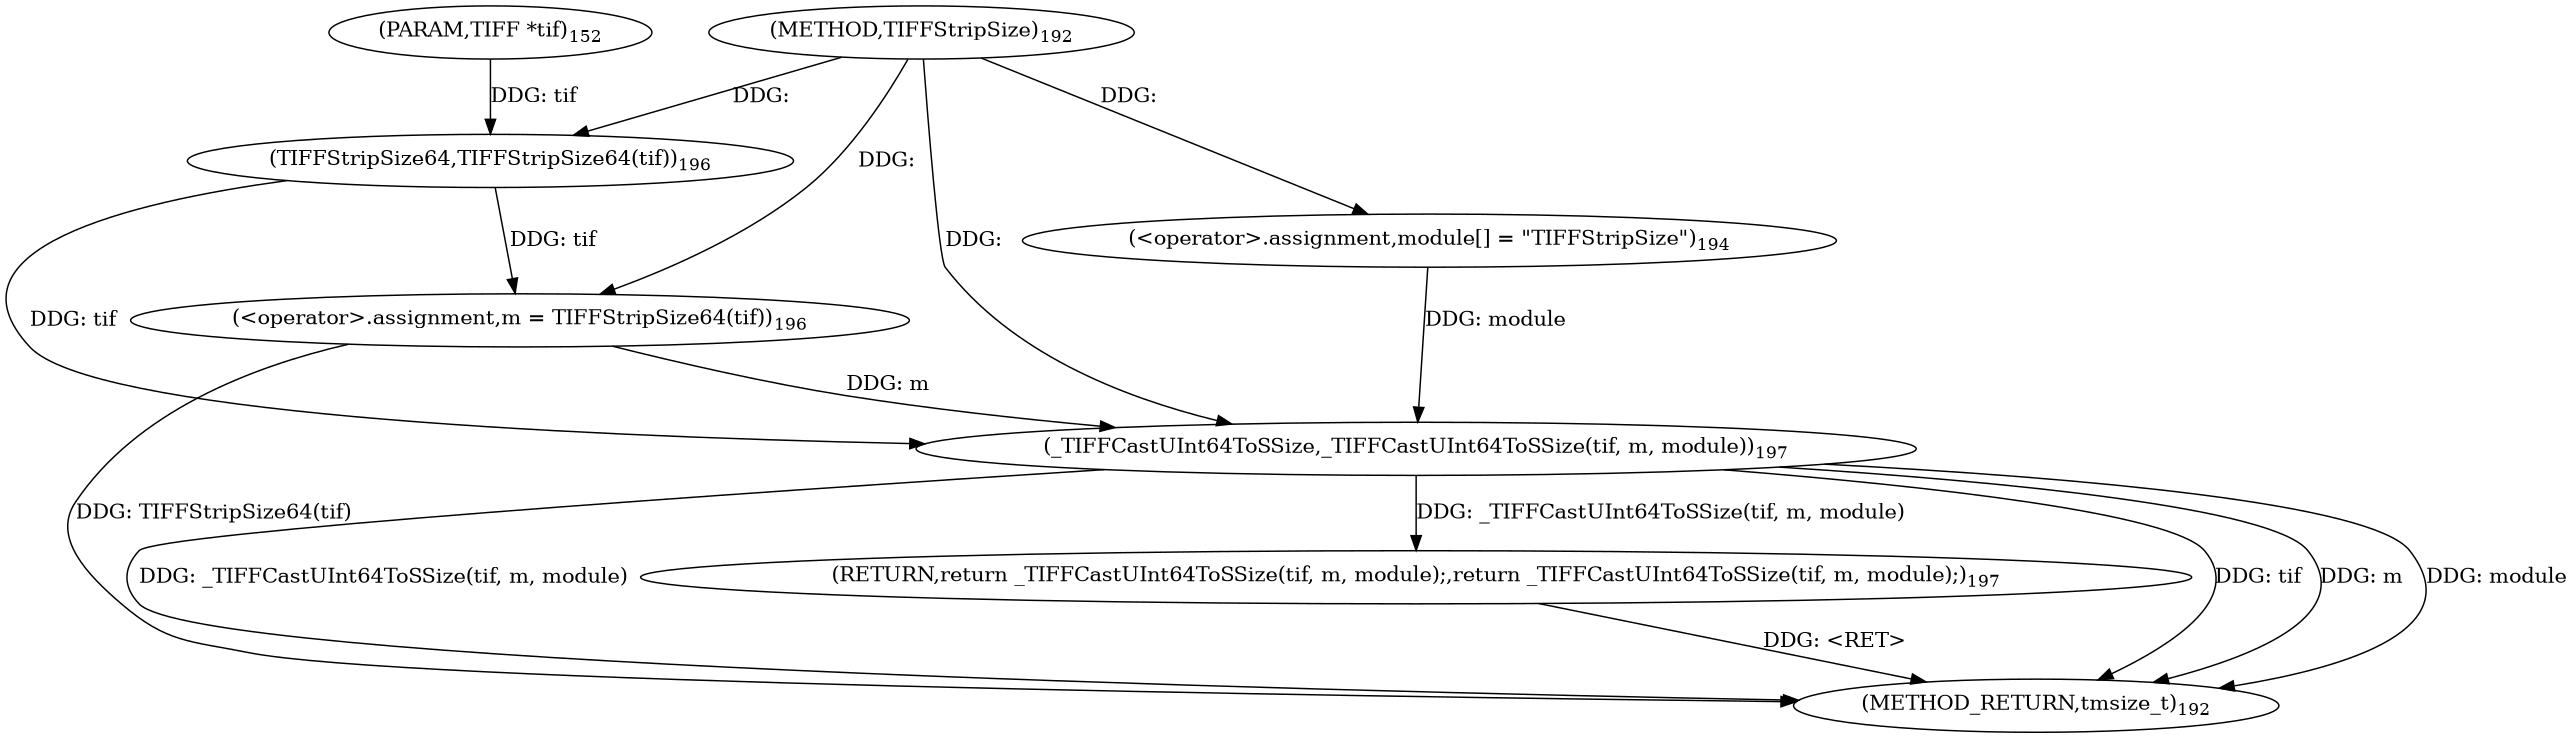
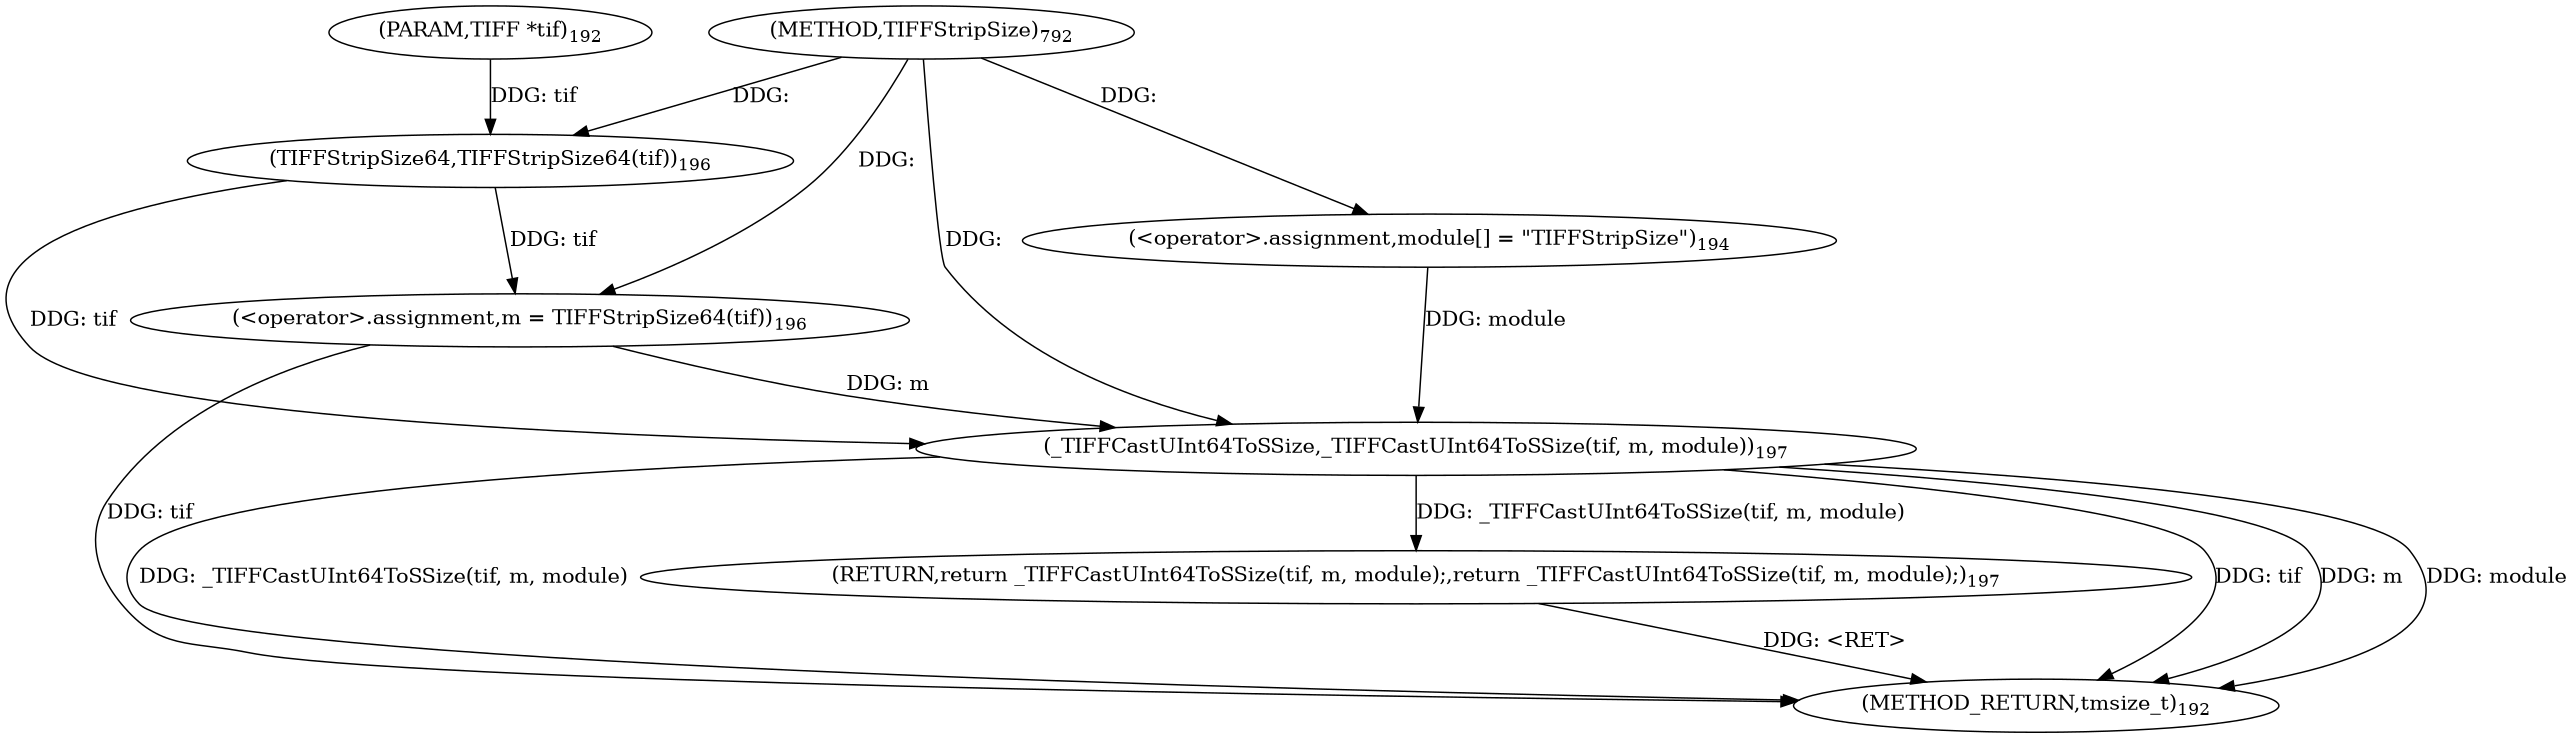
(586, 30) -> (586, 30)
(1057, 30) -> (1057, 30)
(214, 513) -> (150, 513)
